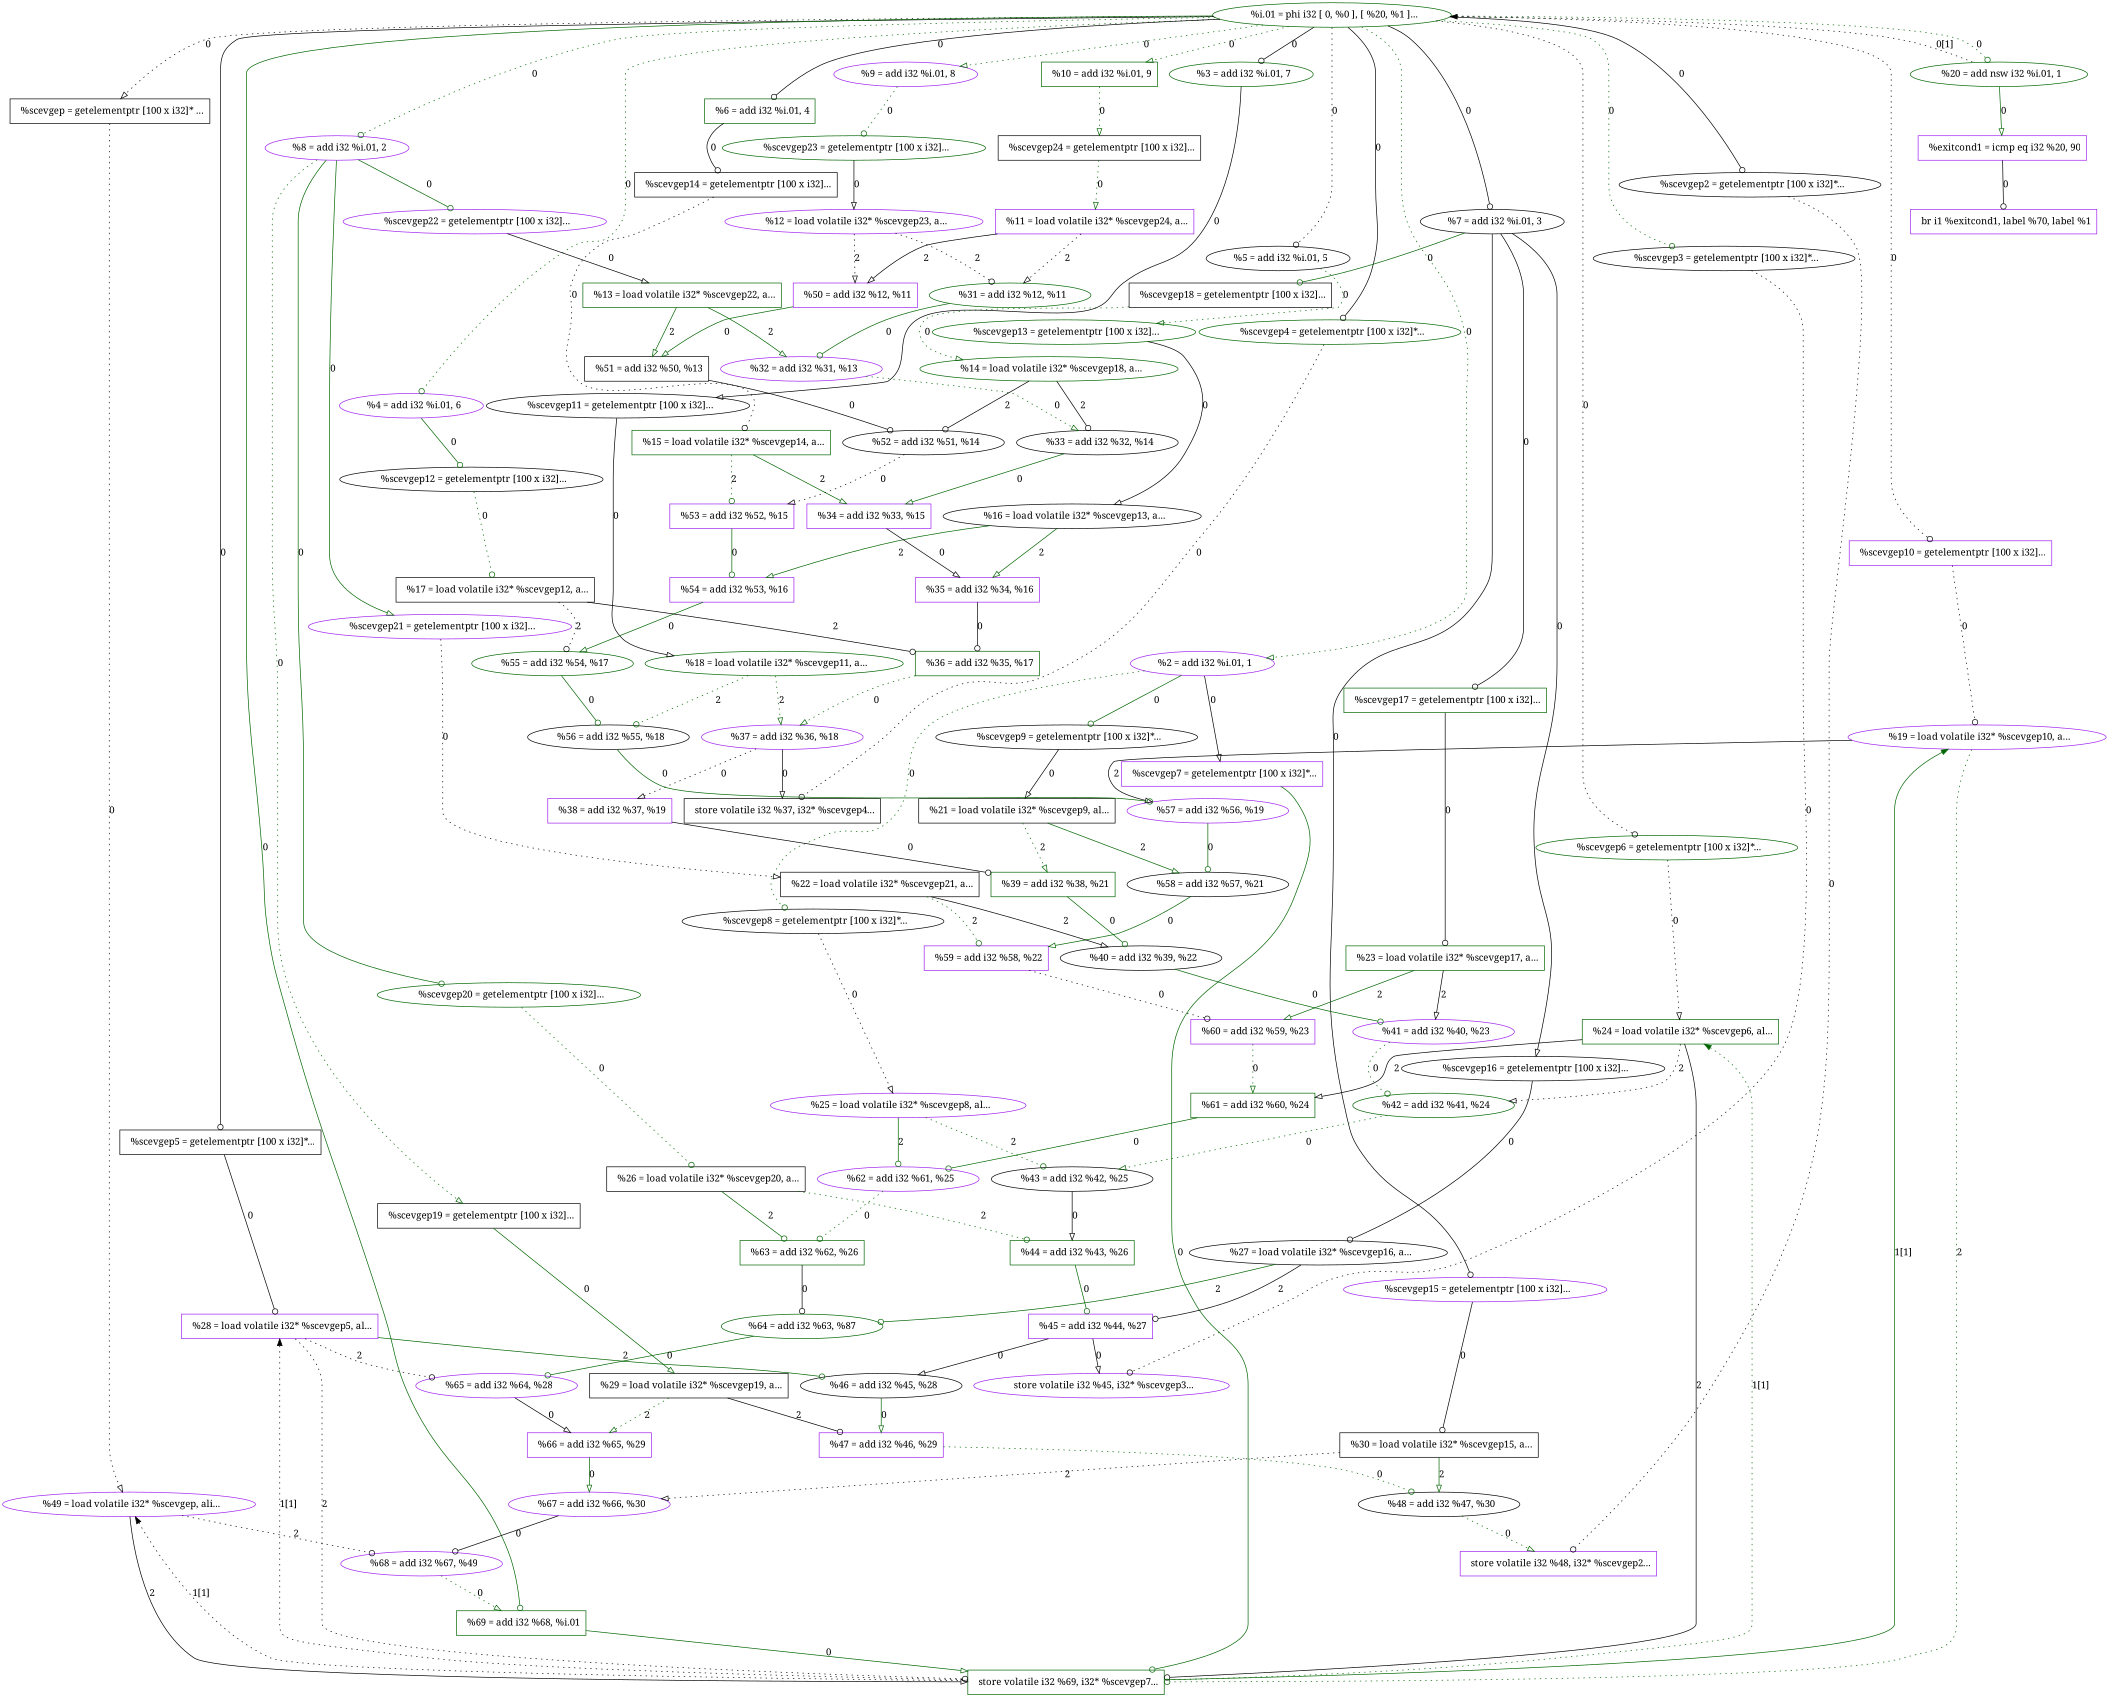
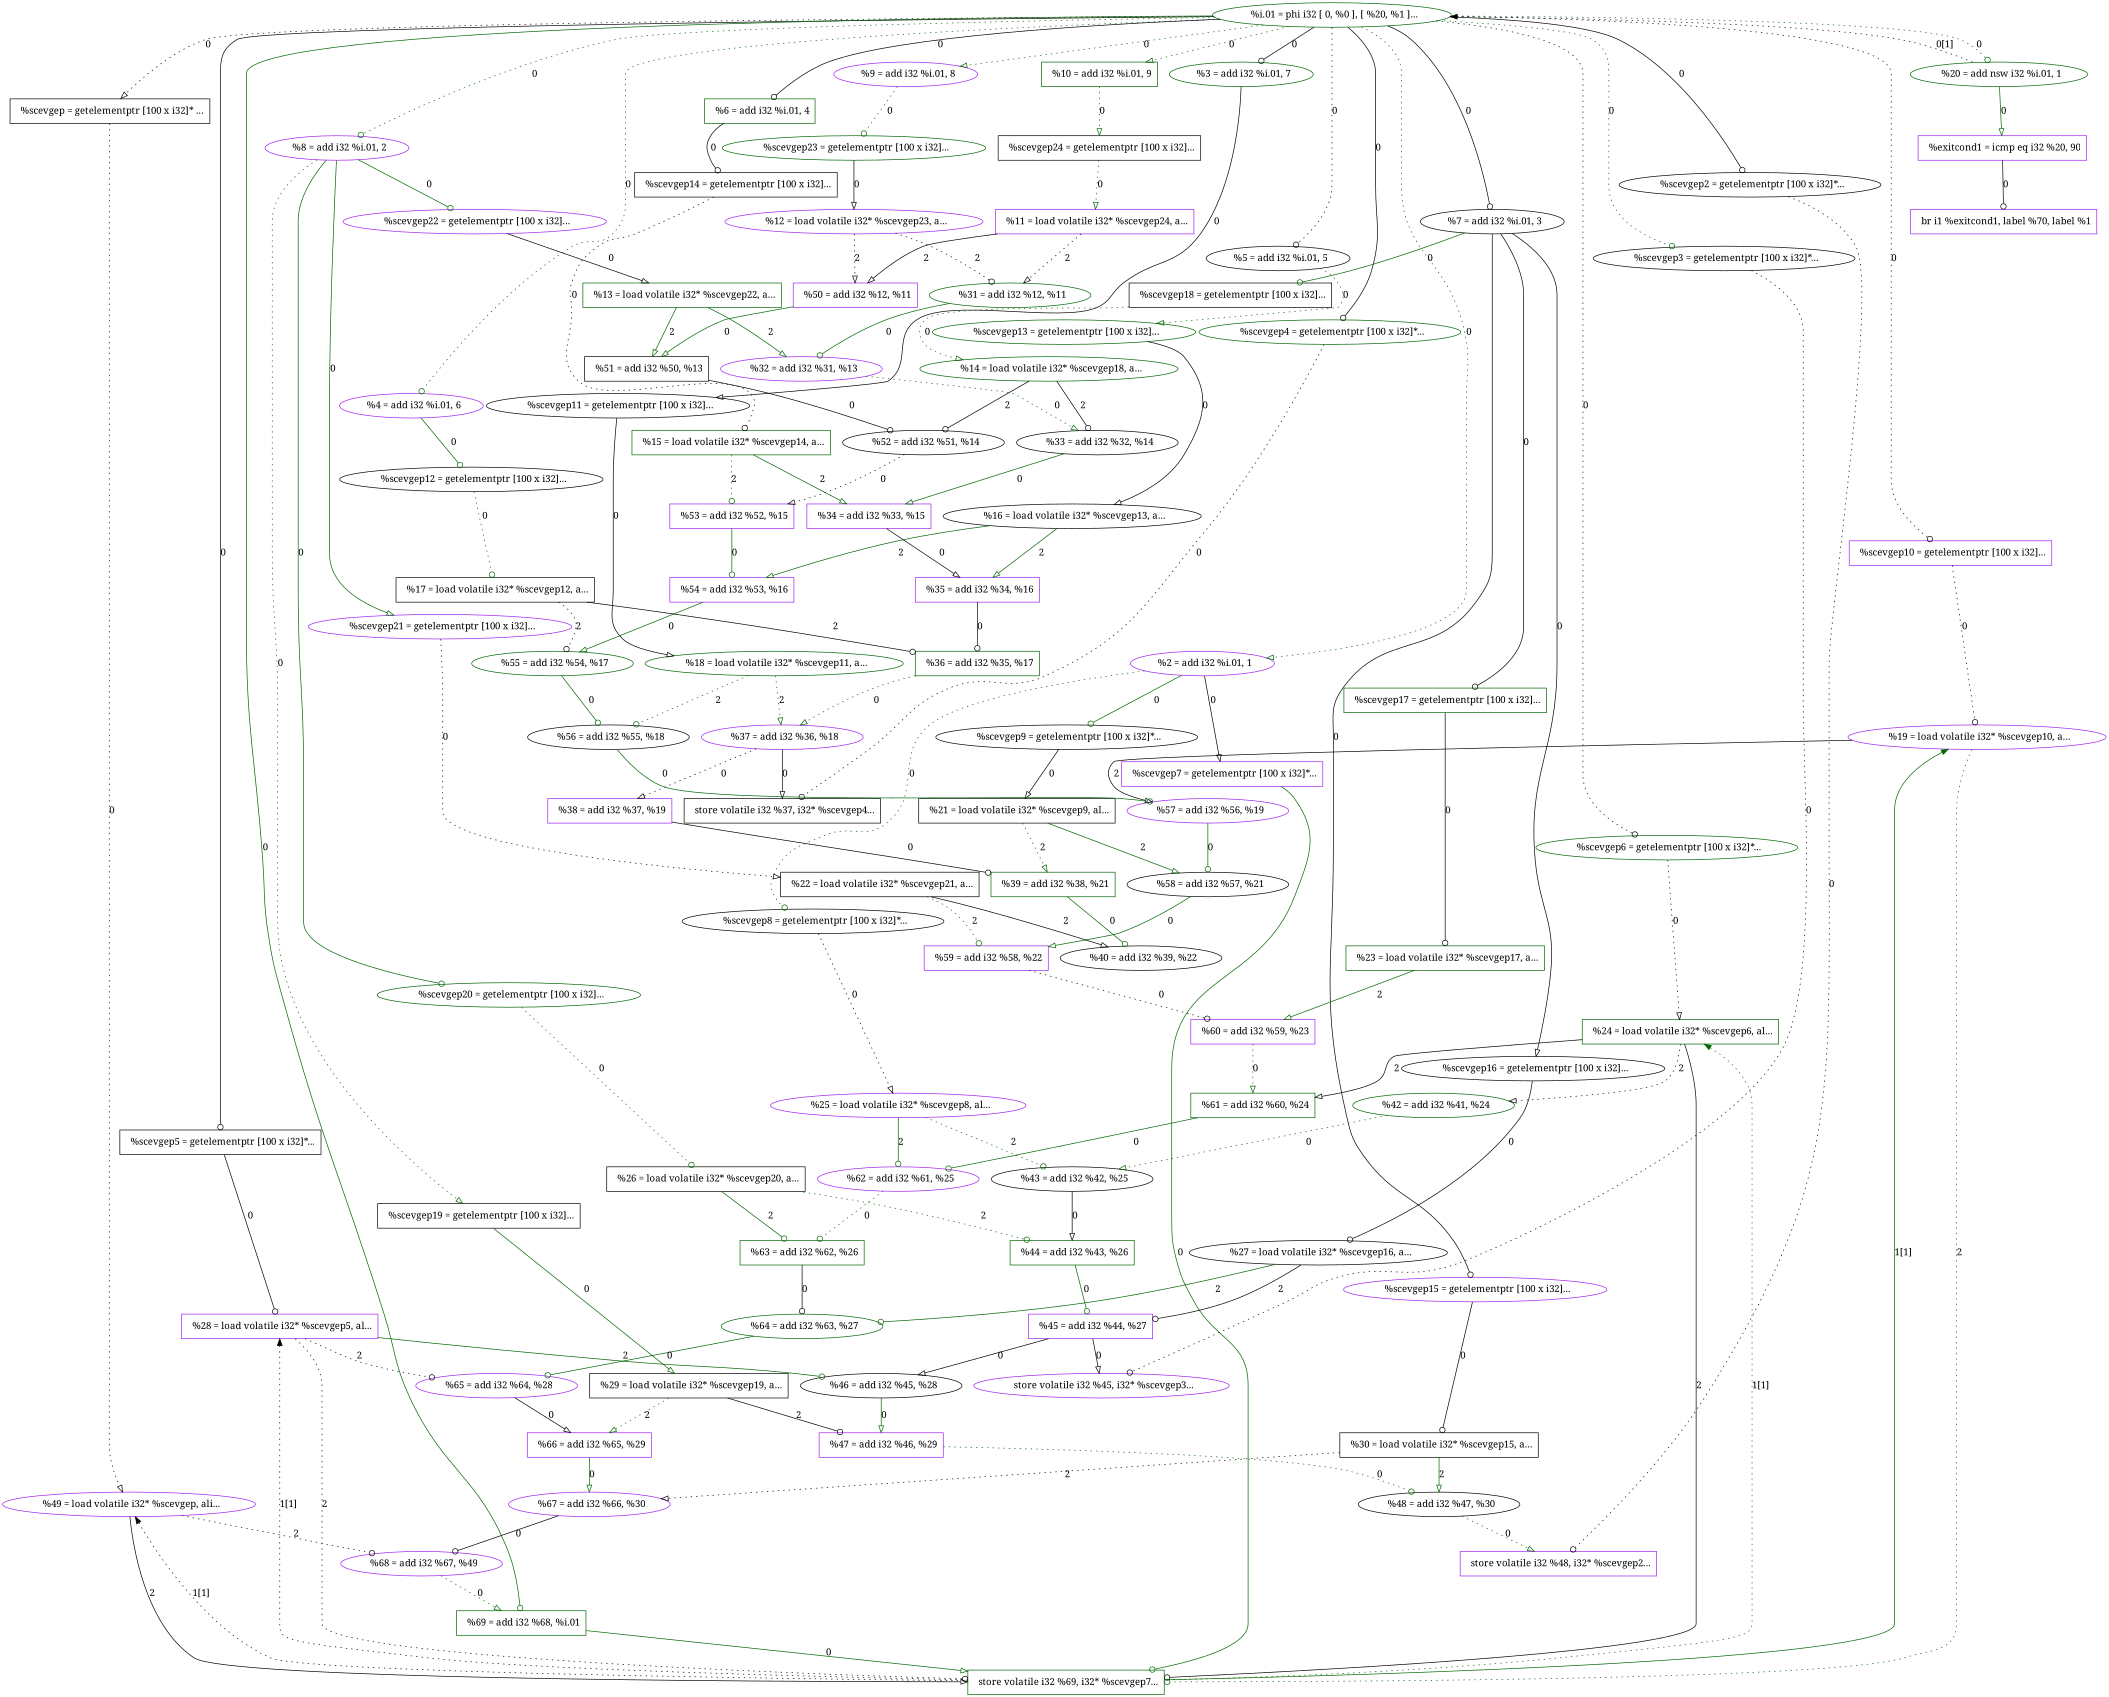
(1434, 1032) -> none
(802, 1326) -> (802, 1326)
